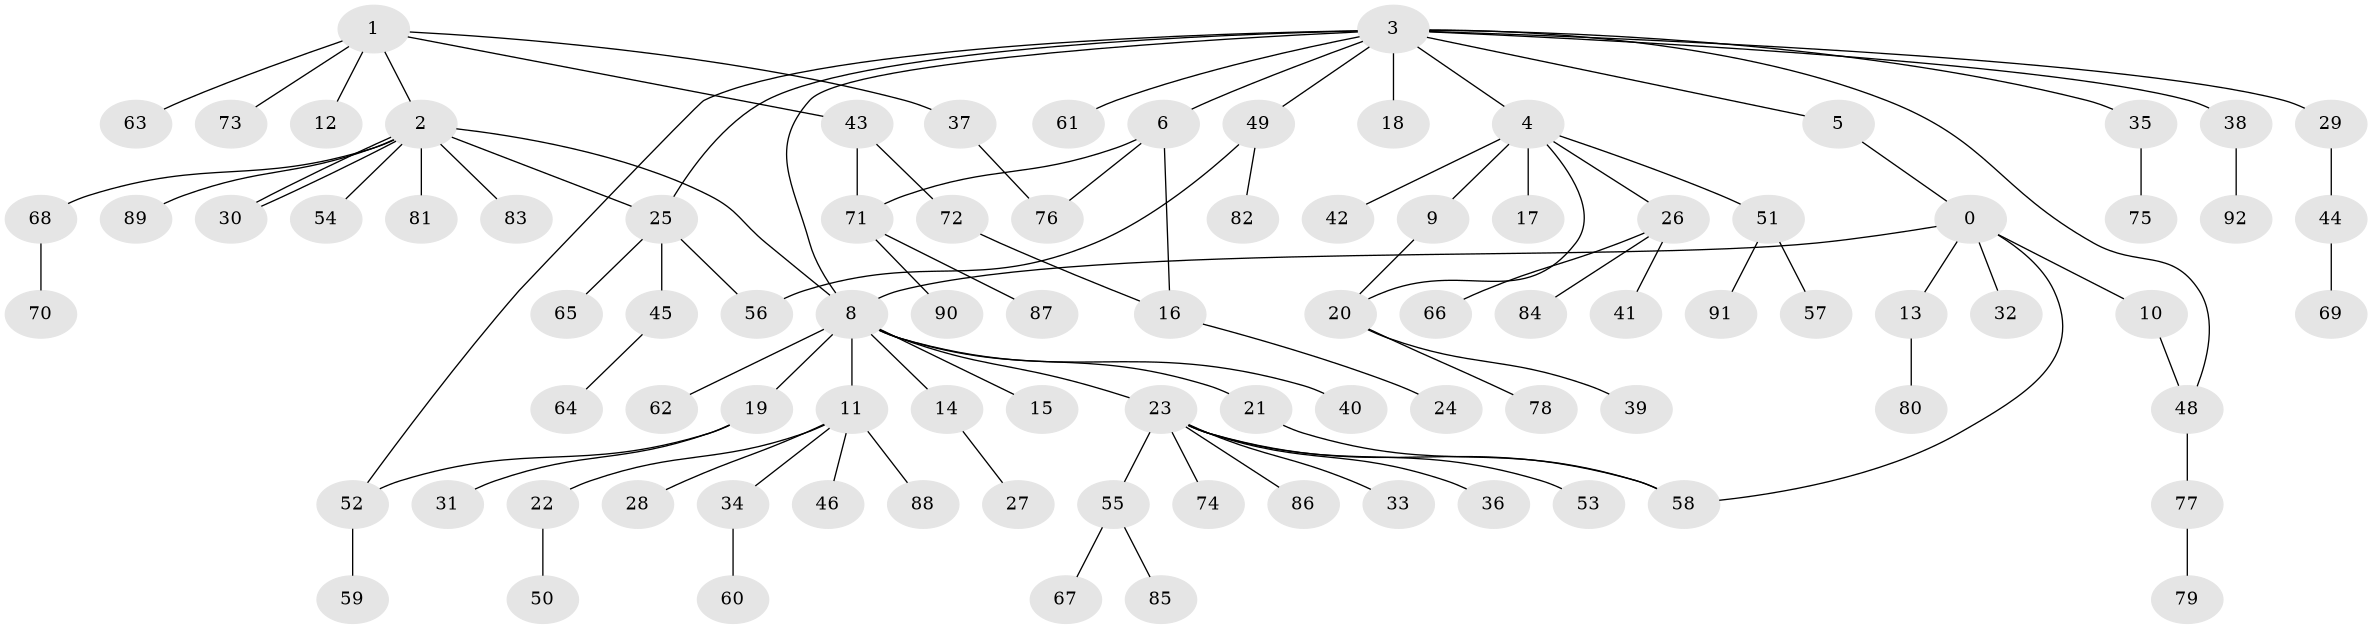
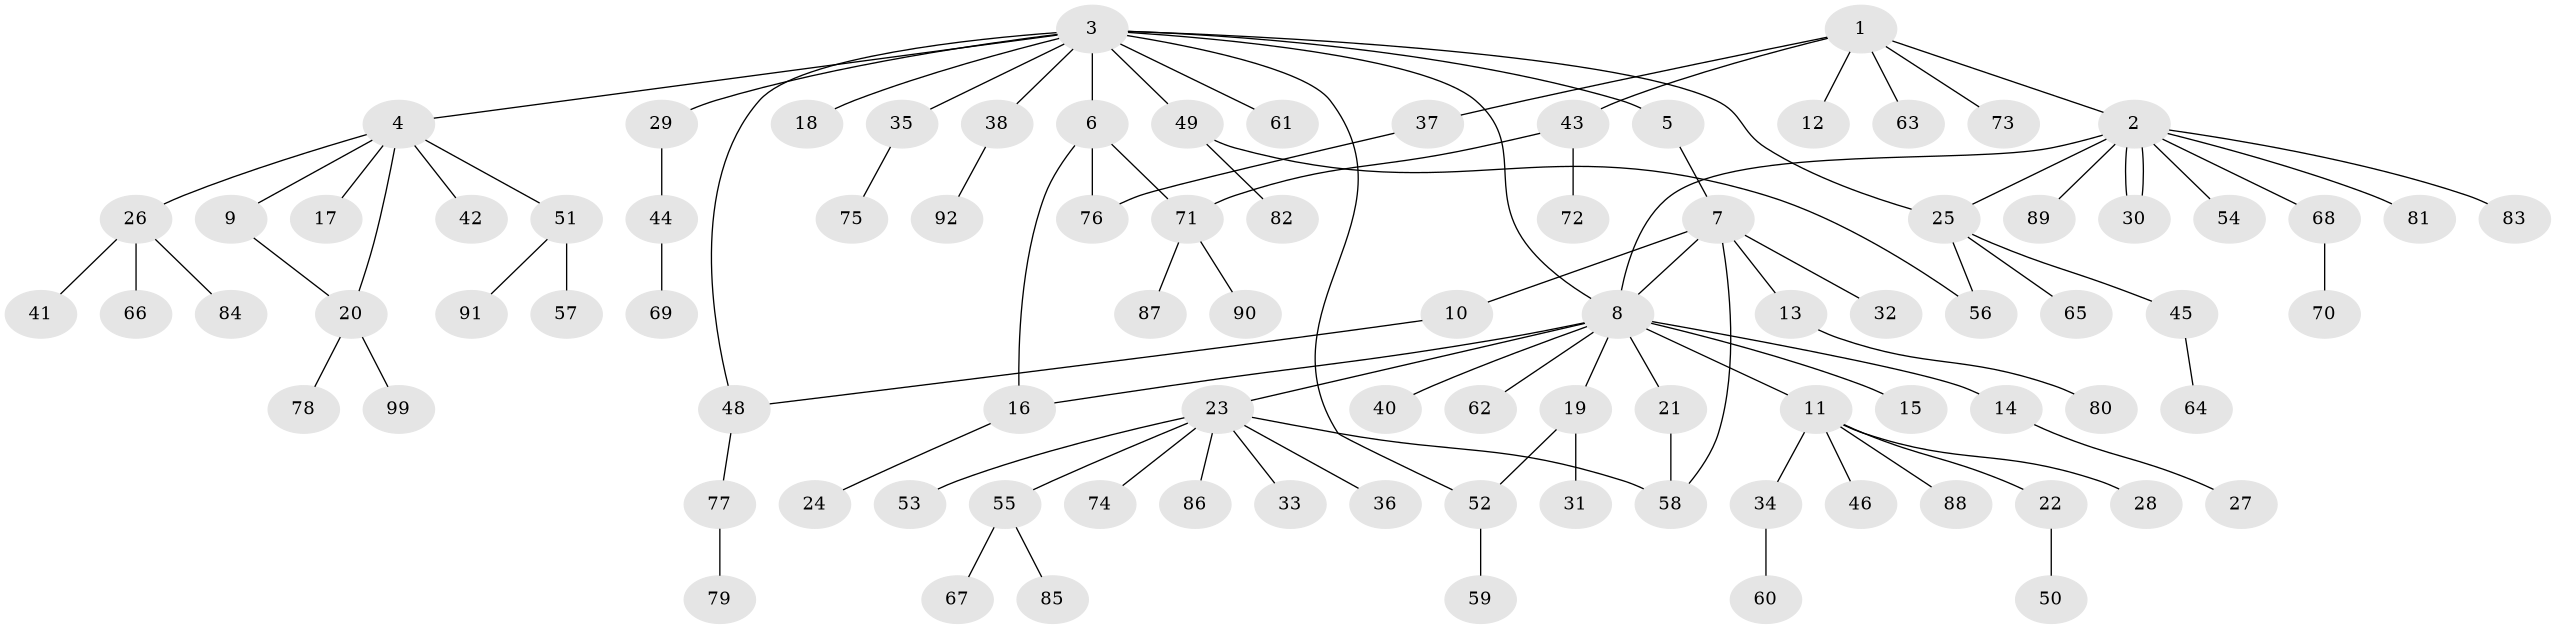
(1971, 219) -> (1718, 219)
(1076, 275) -> (1333, 364)
(1637, 409) -> (399, 409)
